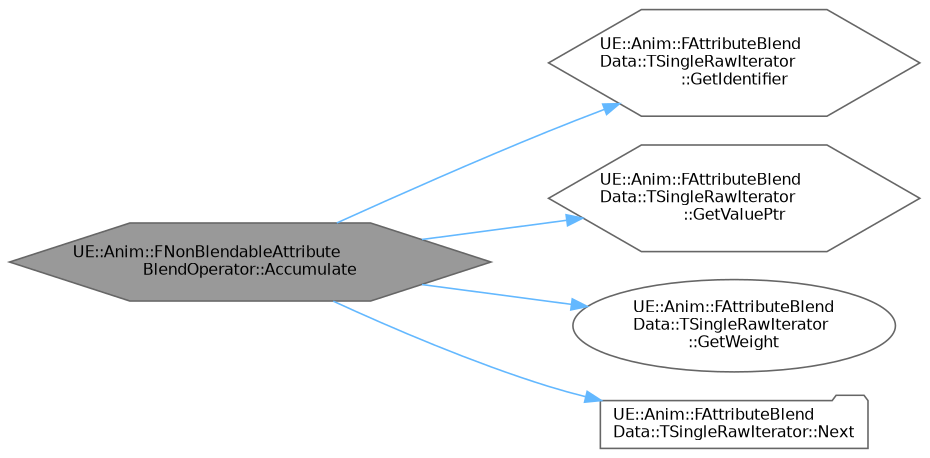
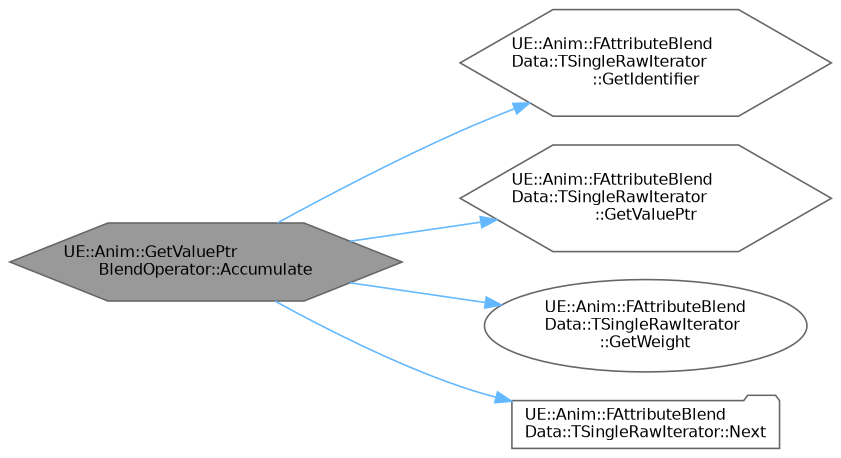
(250, 262) -> (206, 262)
